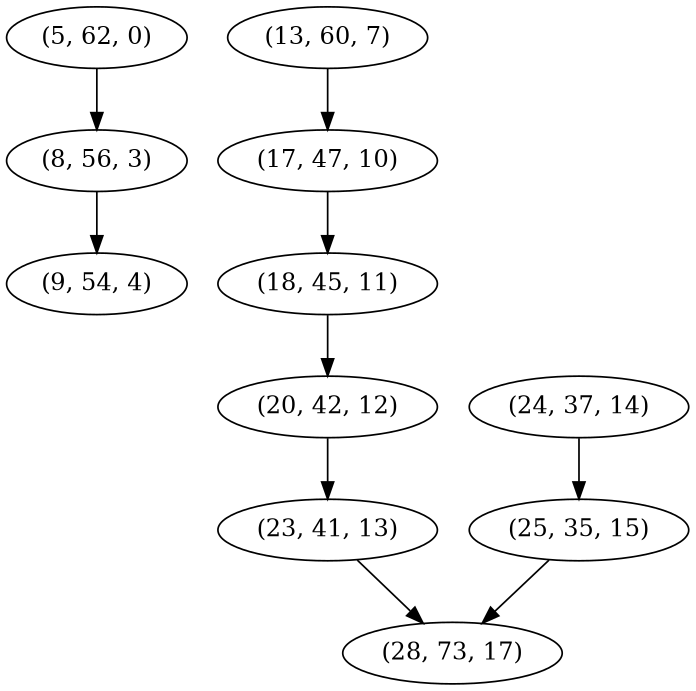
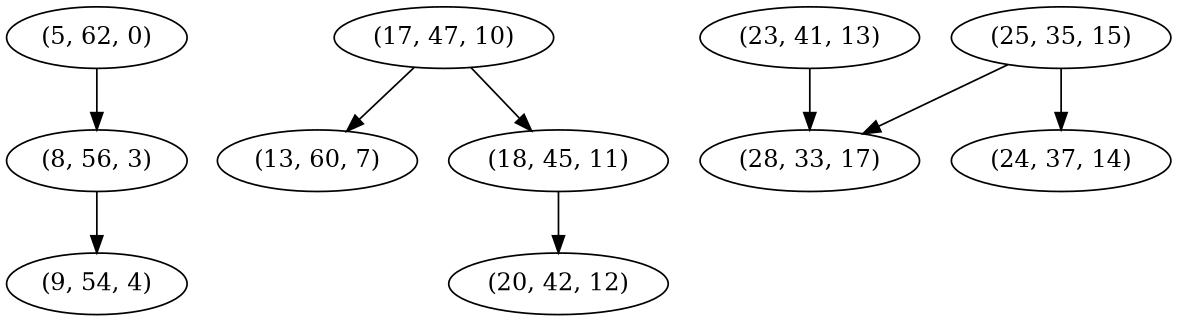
(328, 91) -> (387, 94)
(328, 460) -> none
(579, 460) -> (1061, 91)
(452, 653) -> (810, 161)
